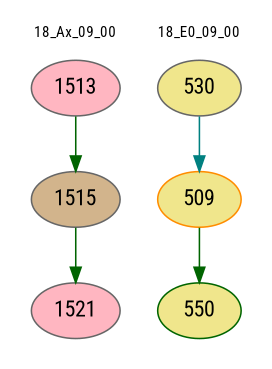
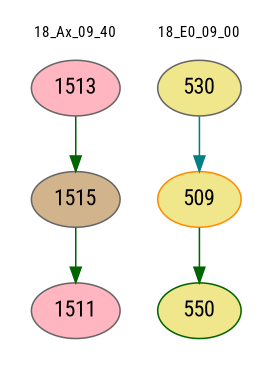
(76, 33) -> (76, 33)
(76, 311) -> (76, 311)
